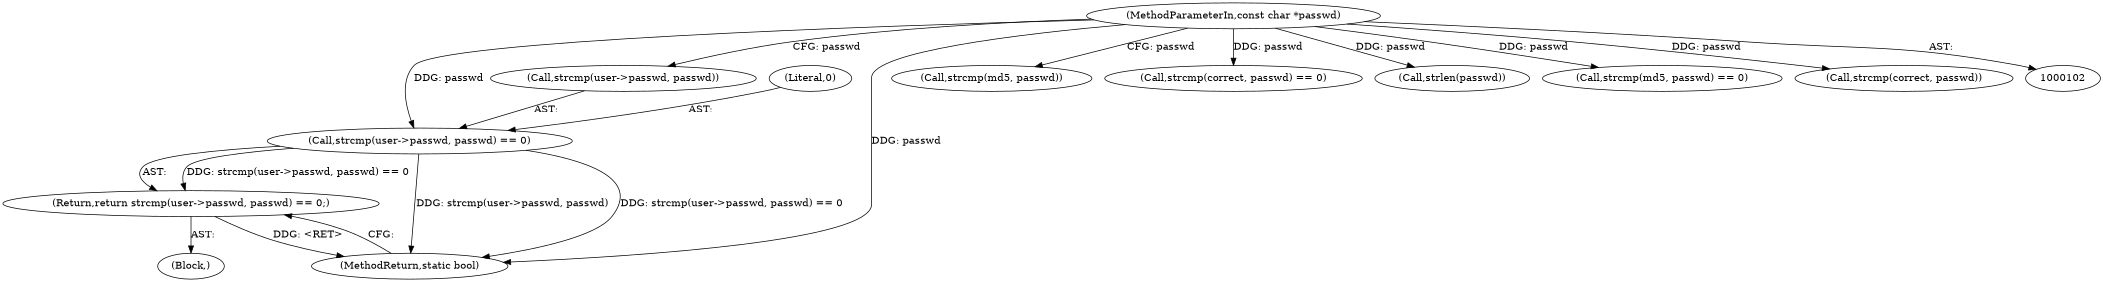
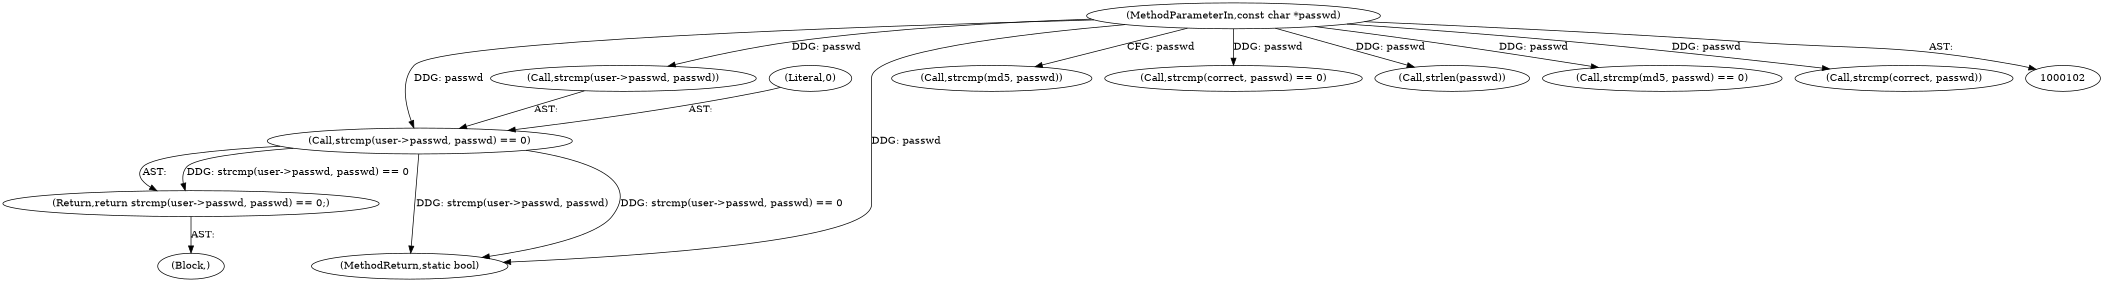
(827, 47) -> (827, 47)
(343, 230) -> none
(274, 241) -> none
